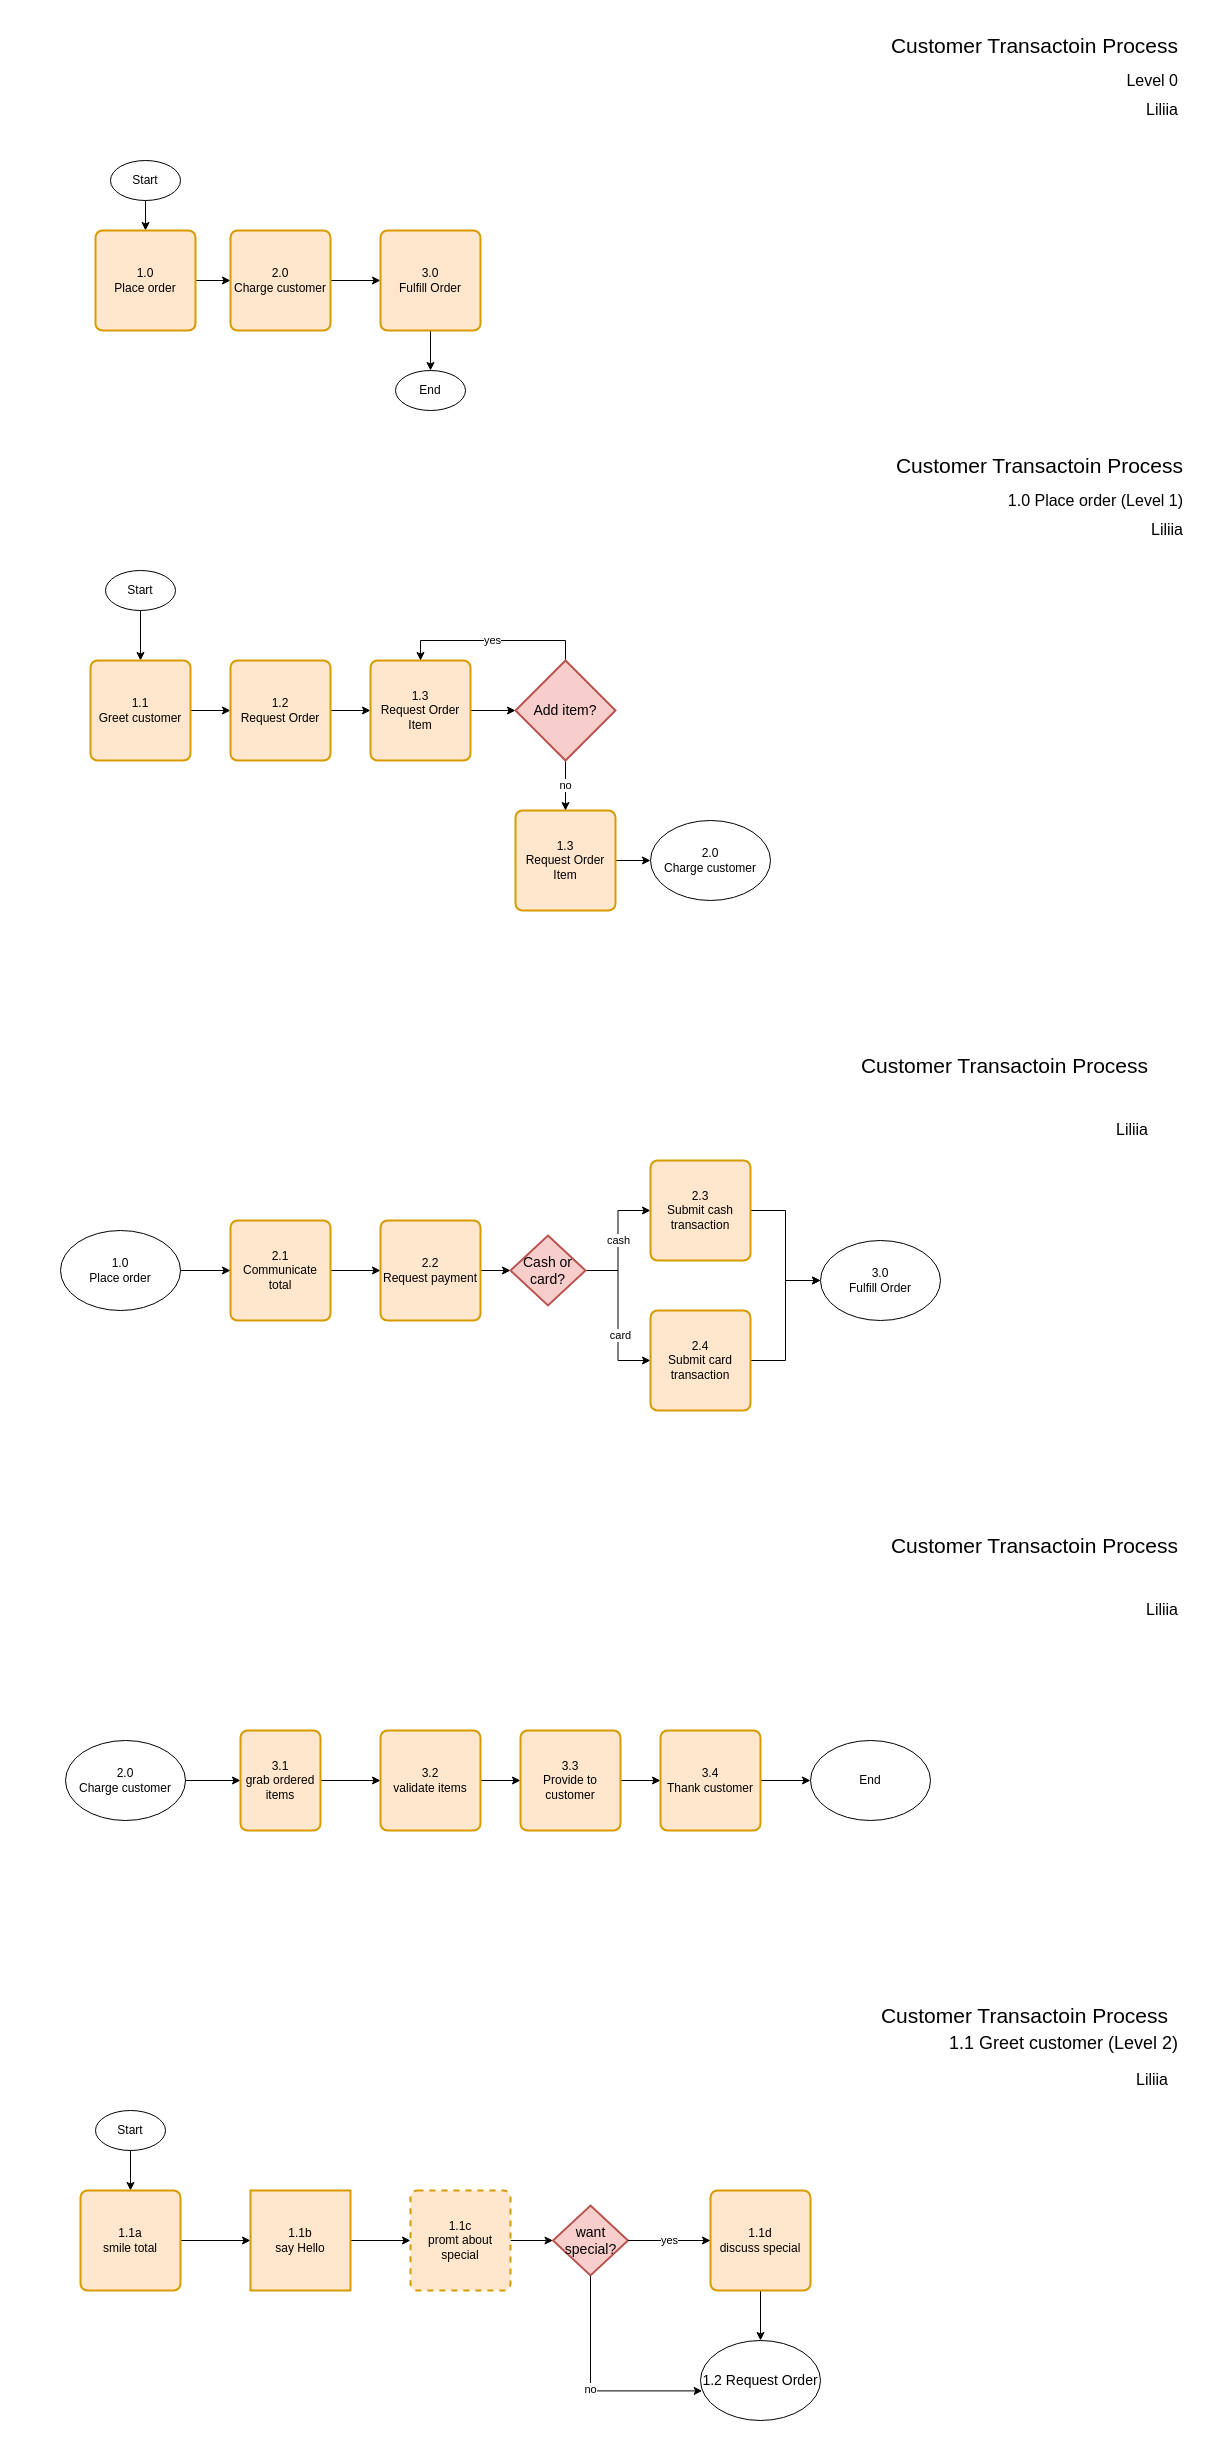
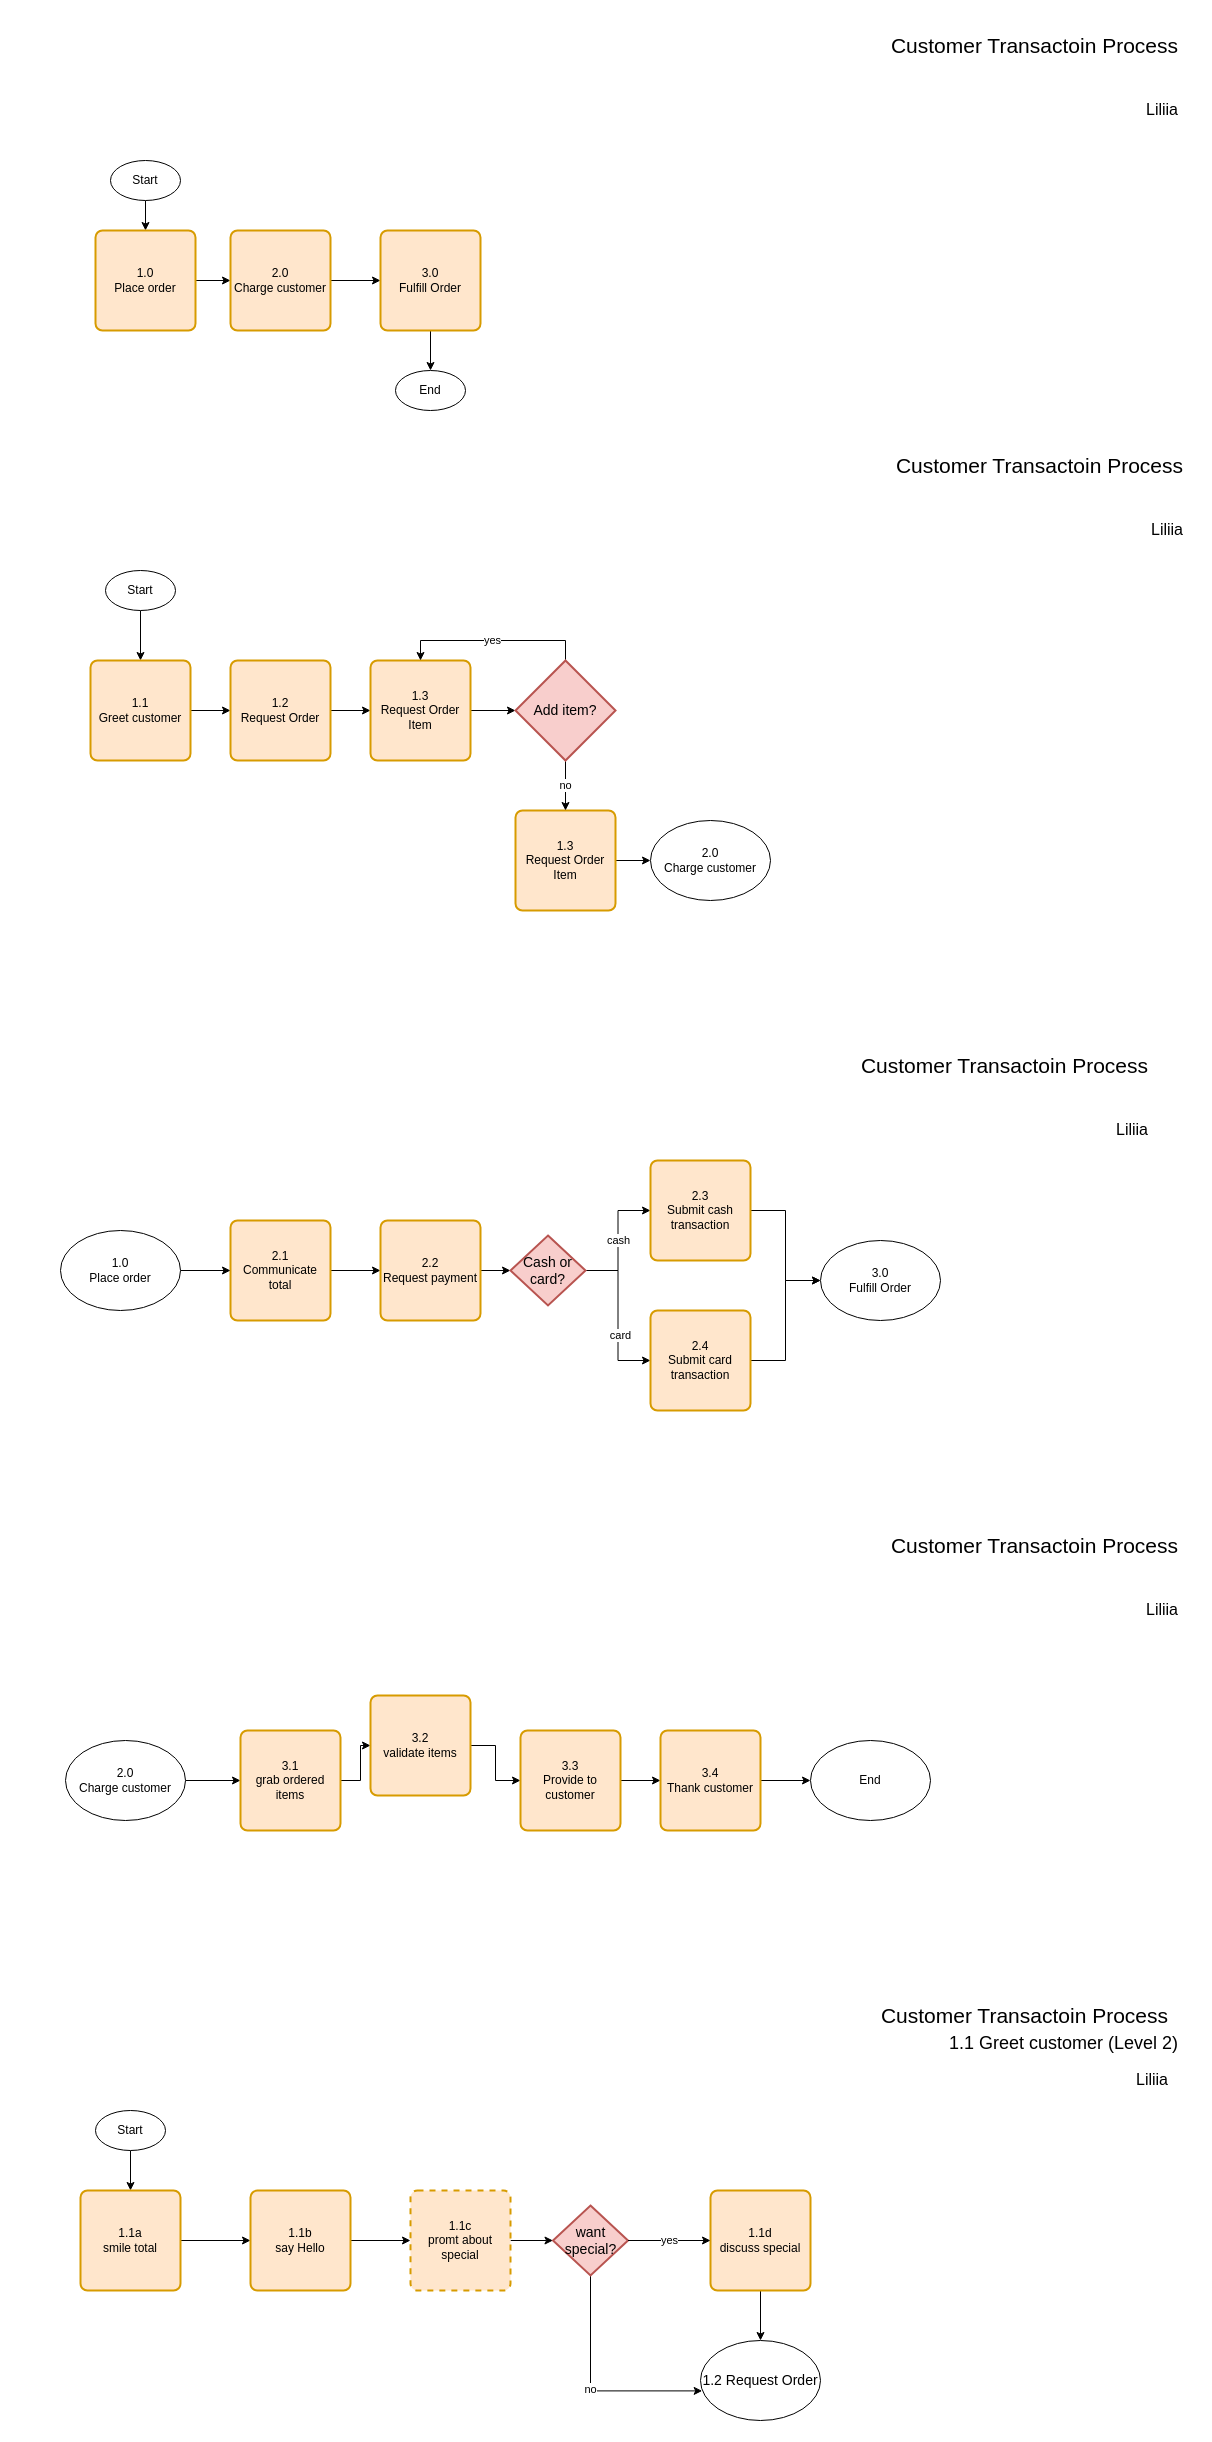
(621, 81) -> none
(626, 501) -> none
(281, 1781) -> (291, 1781)
(431, 1781) -> (421, 1746)
(301, 2241) -> (301, 2241)
